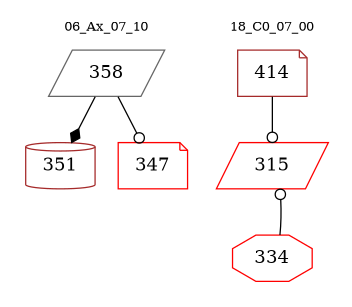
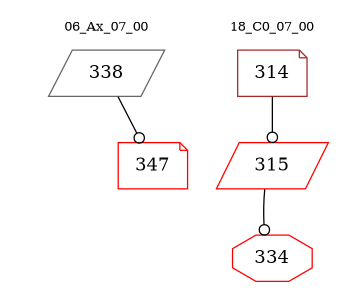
(107, 28) -> (107, 28)
(107, 73) -> (107, 73)
(272, 73) -> (272, 73)
(60, 166) -> none
(281, 217) -> (264, 207)
